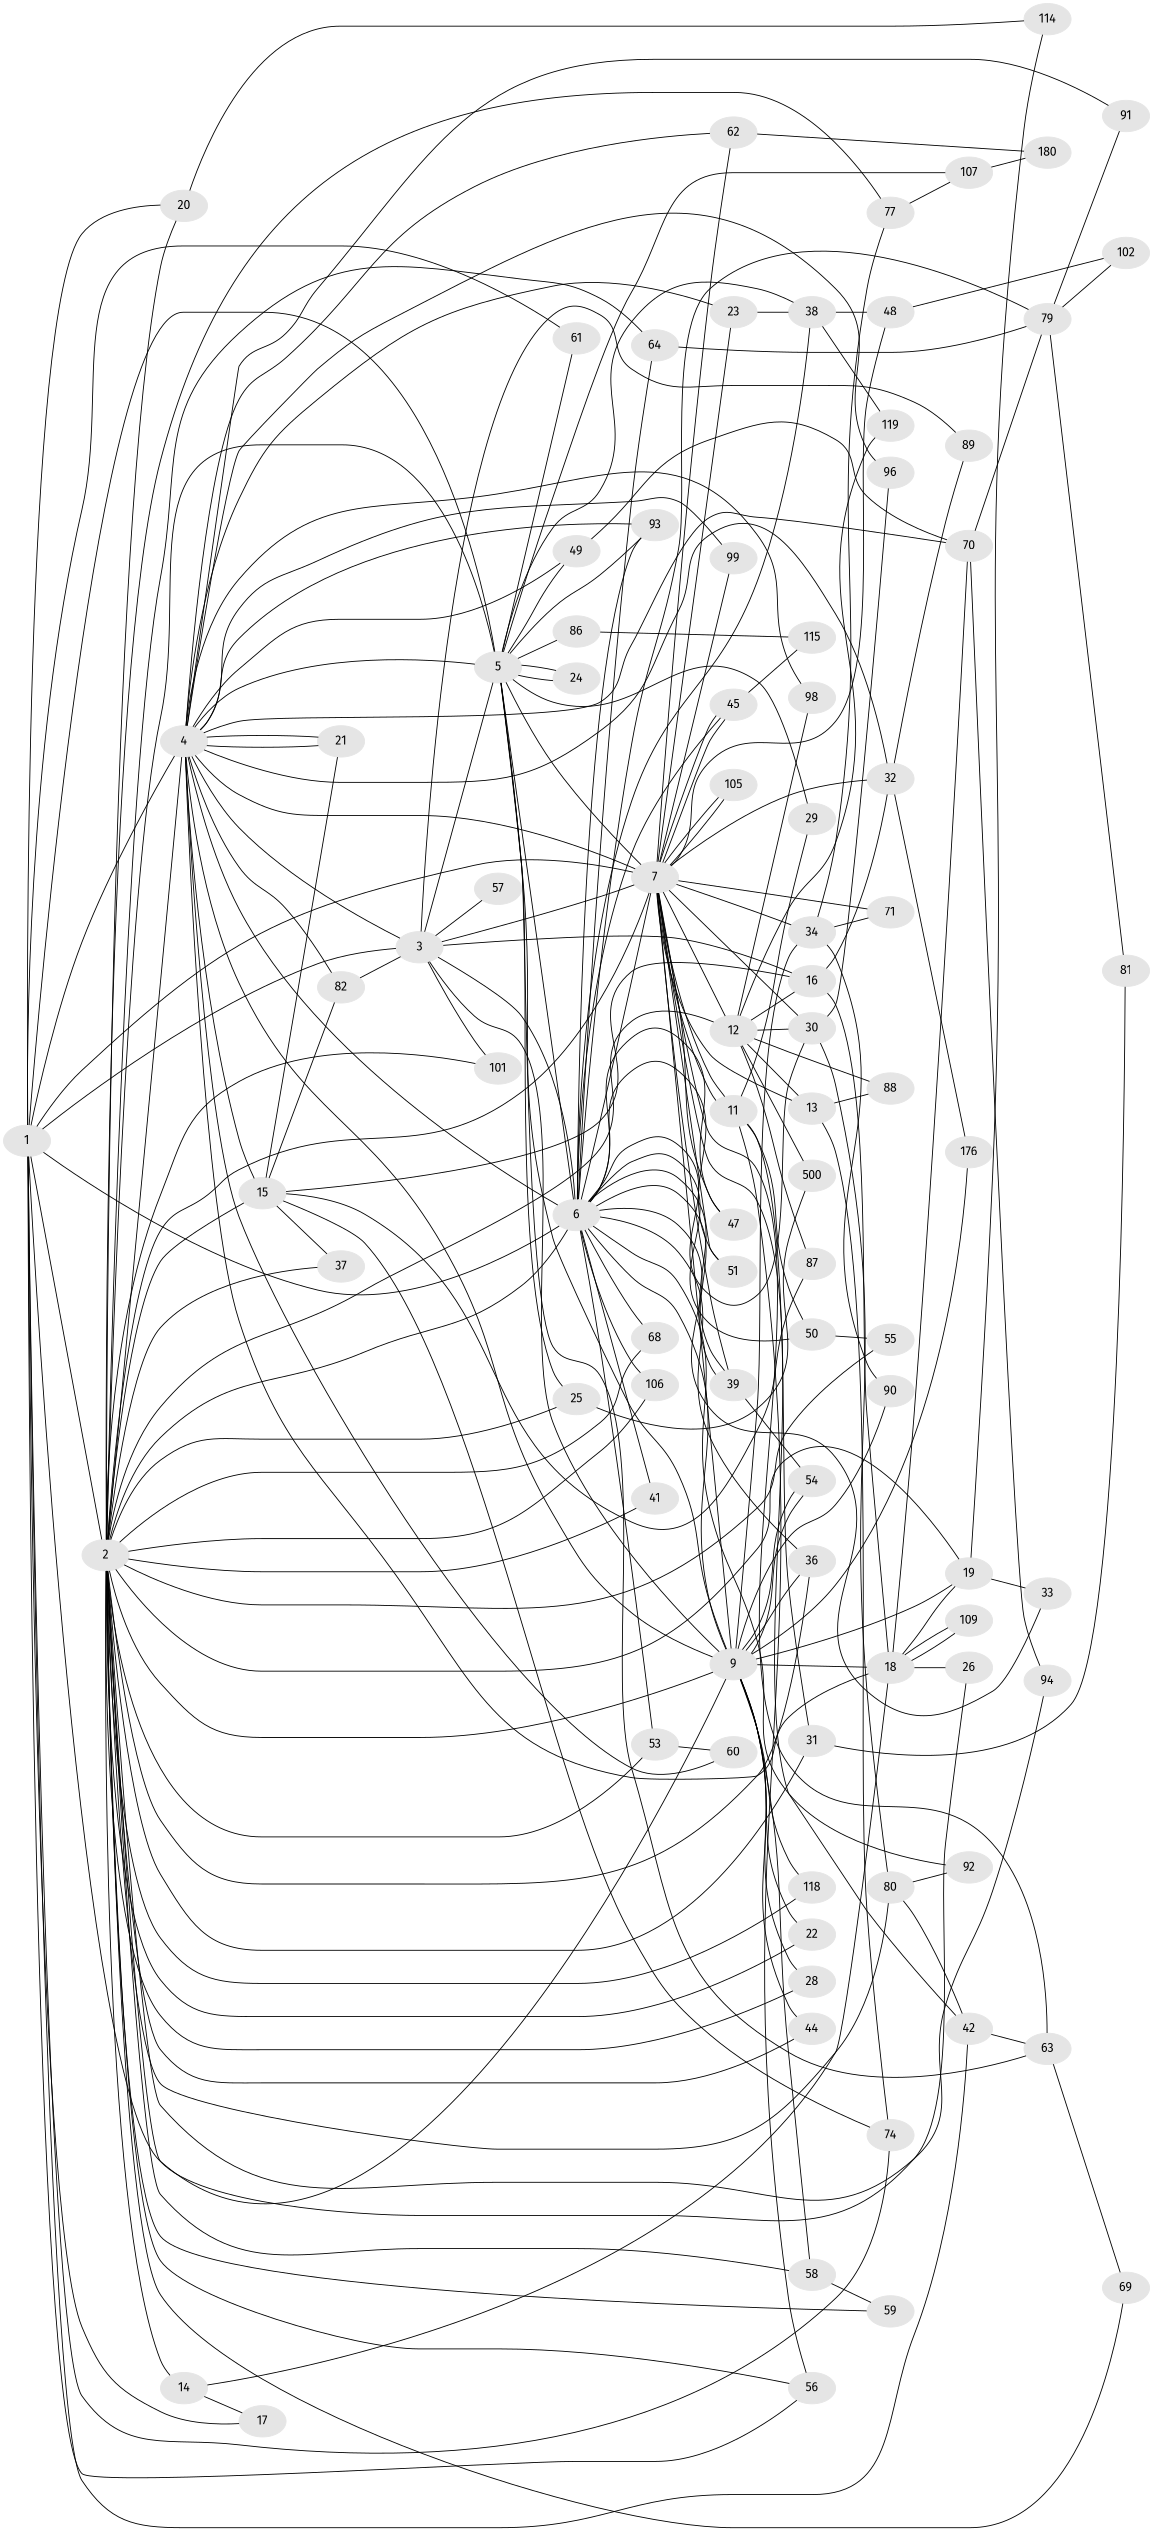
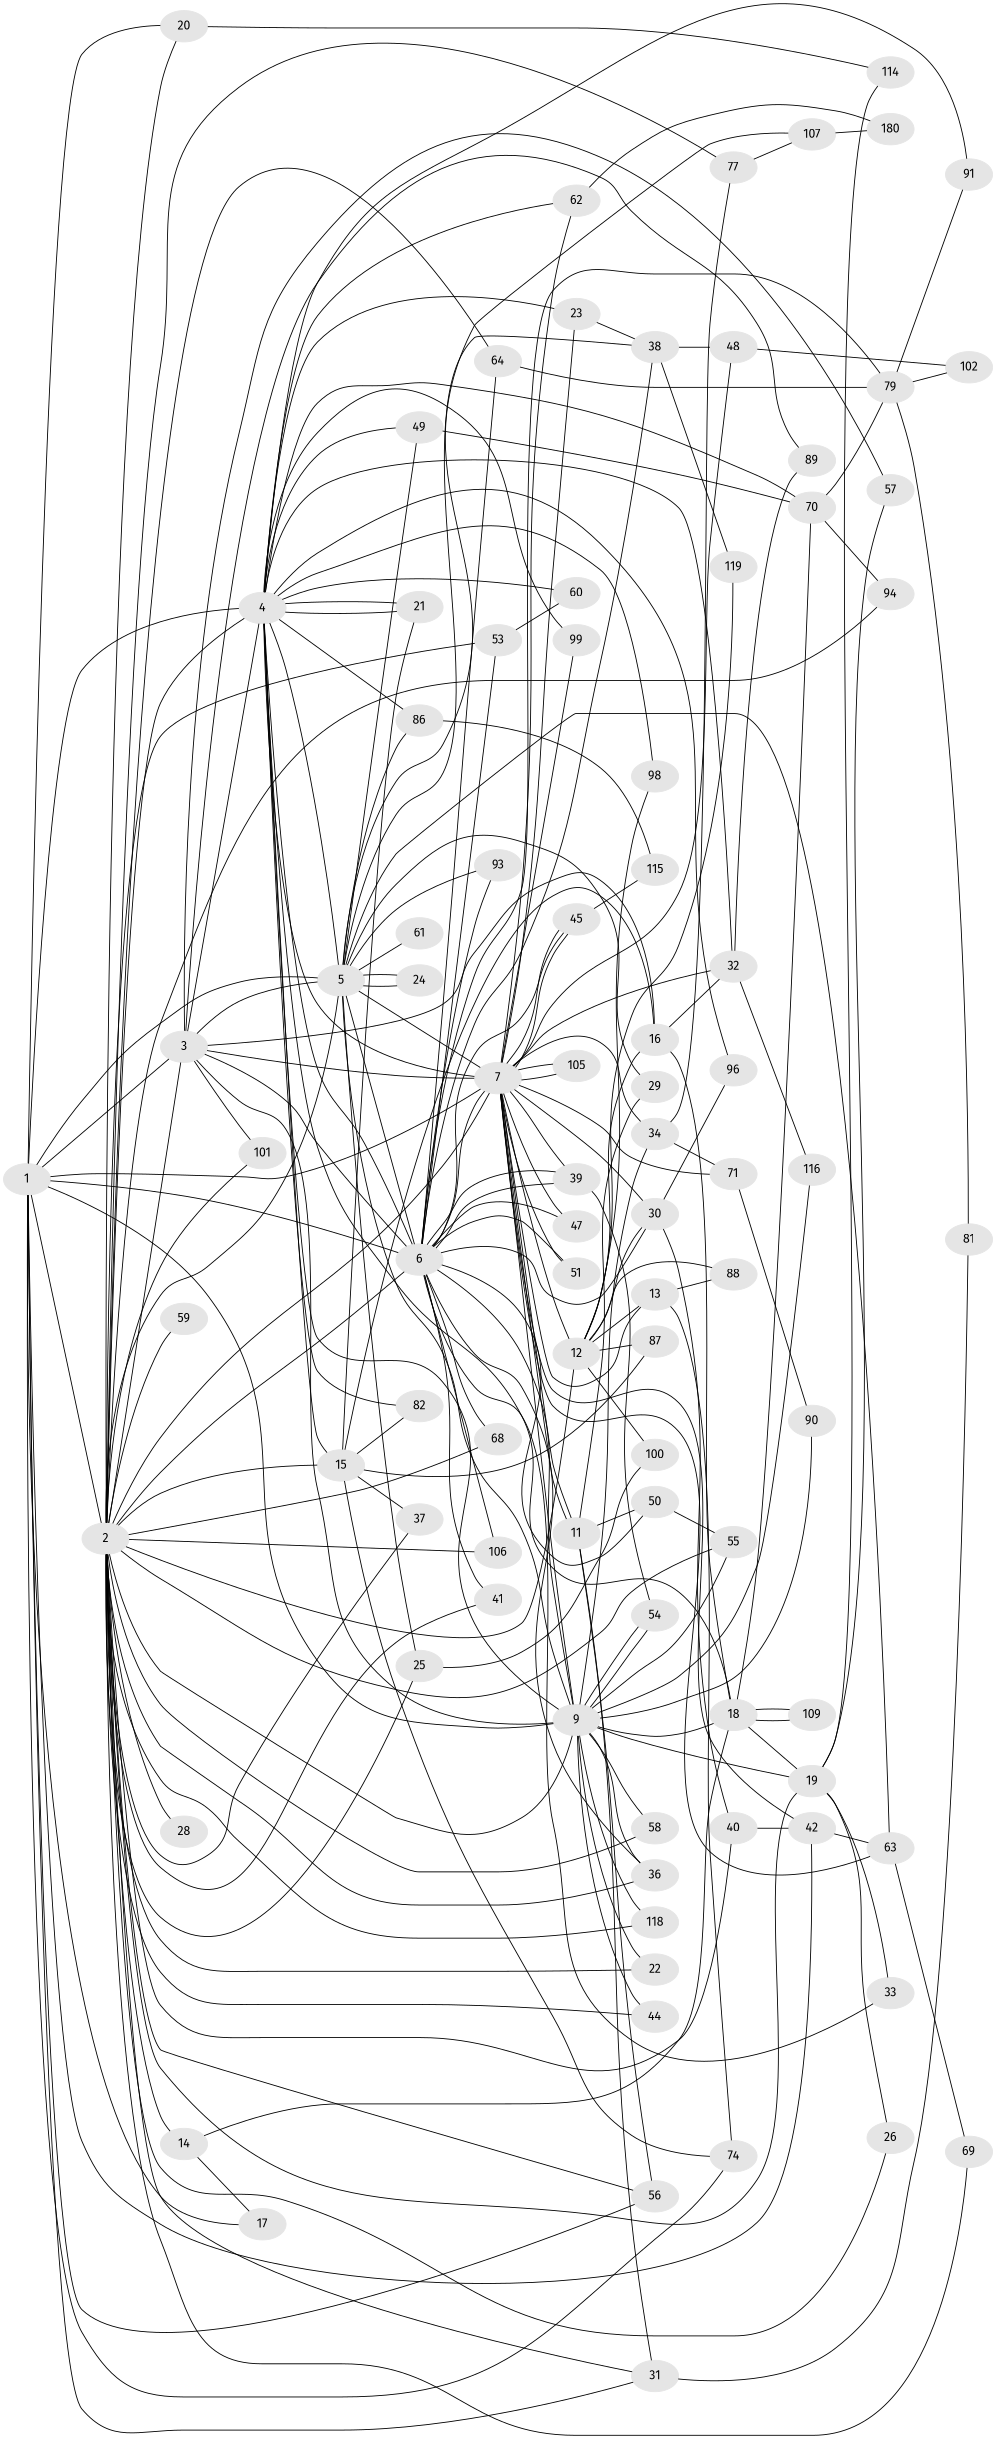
(89, 465) -> (64, 2307)
(375, 559) -> (338, 662)
(380, 967) -> (147, 1281)
none -> (861, 1137)
(854, 1150) -> (769, 1287)
(969, 1152) -> (812, 1170)
(812, 1176) -> (655, 1455)
(930, 1668) -> (861, 1955)
(766, 1826) -> (673, 1645)
(969, 1867) -> none
(891, 1887) -> (734, 1828)
(851, 2293) -> none
